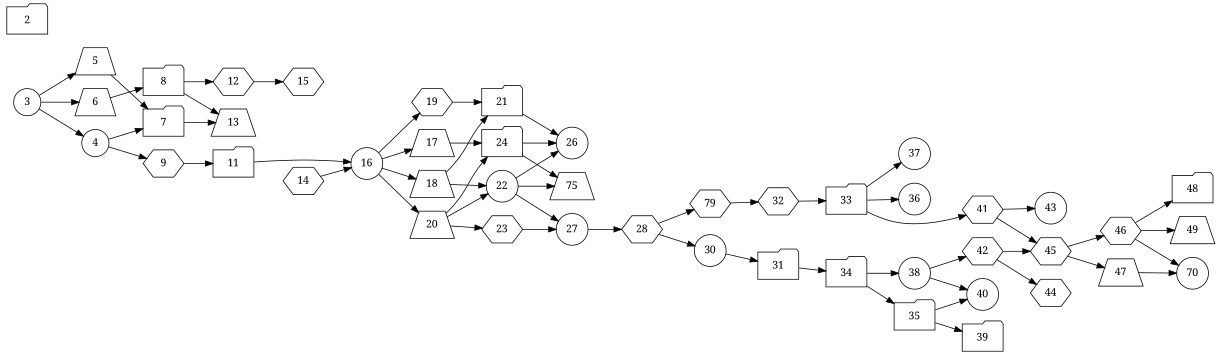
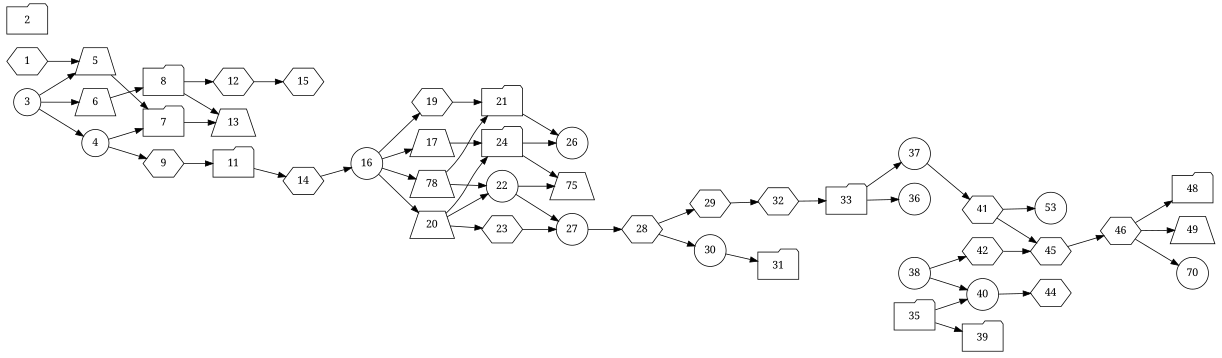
none -> (27, 61)
(299, 160) -> (266, 172)
(532, 168) -> none
(432, 184) -> (432, 184)
(710, 204) -> (710, 204)
(1051, 208) -> (1051, 208)
(912, 224) -> (945, 179)
(1013, 270) -> (1011, 294)
(1121, 272) -> none
(846, 273) -> none
